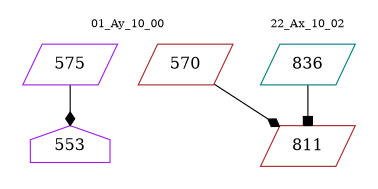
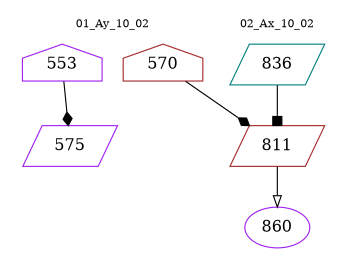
(128, 24) -> (113, 24)
(308, 24) -> (277, 24)
(186, 65) -> (163, 65)
(70, 99) -> (65, 97)
none -> (277, 228)
